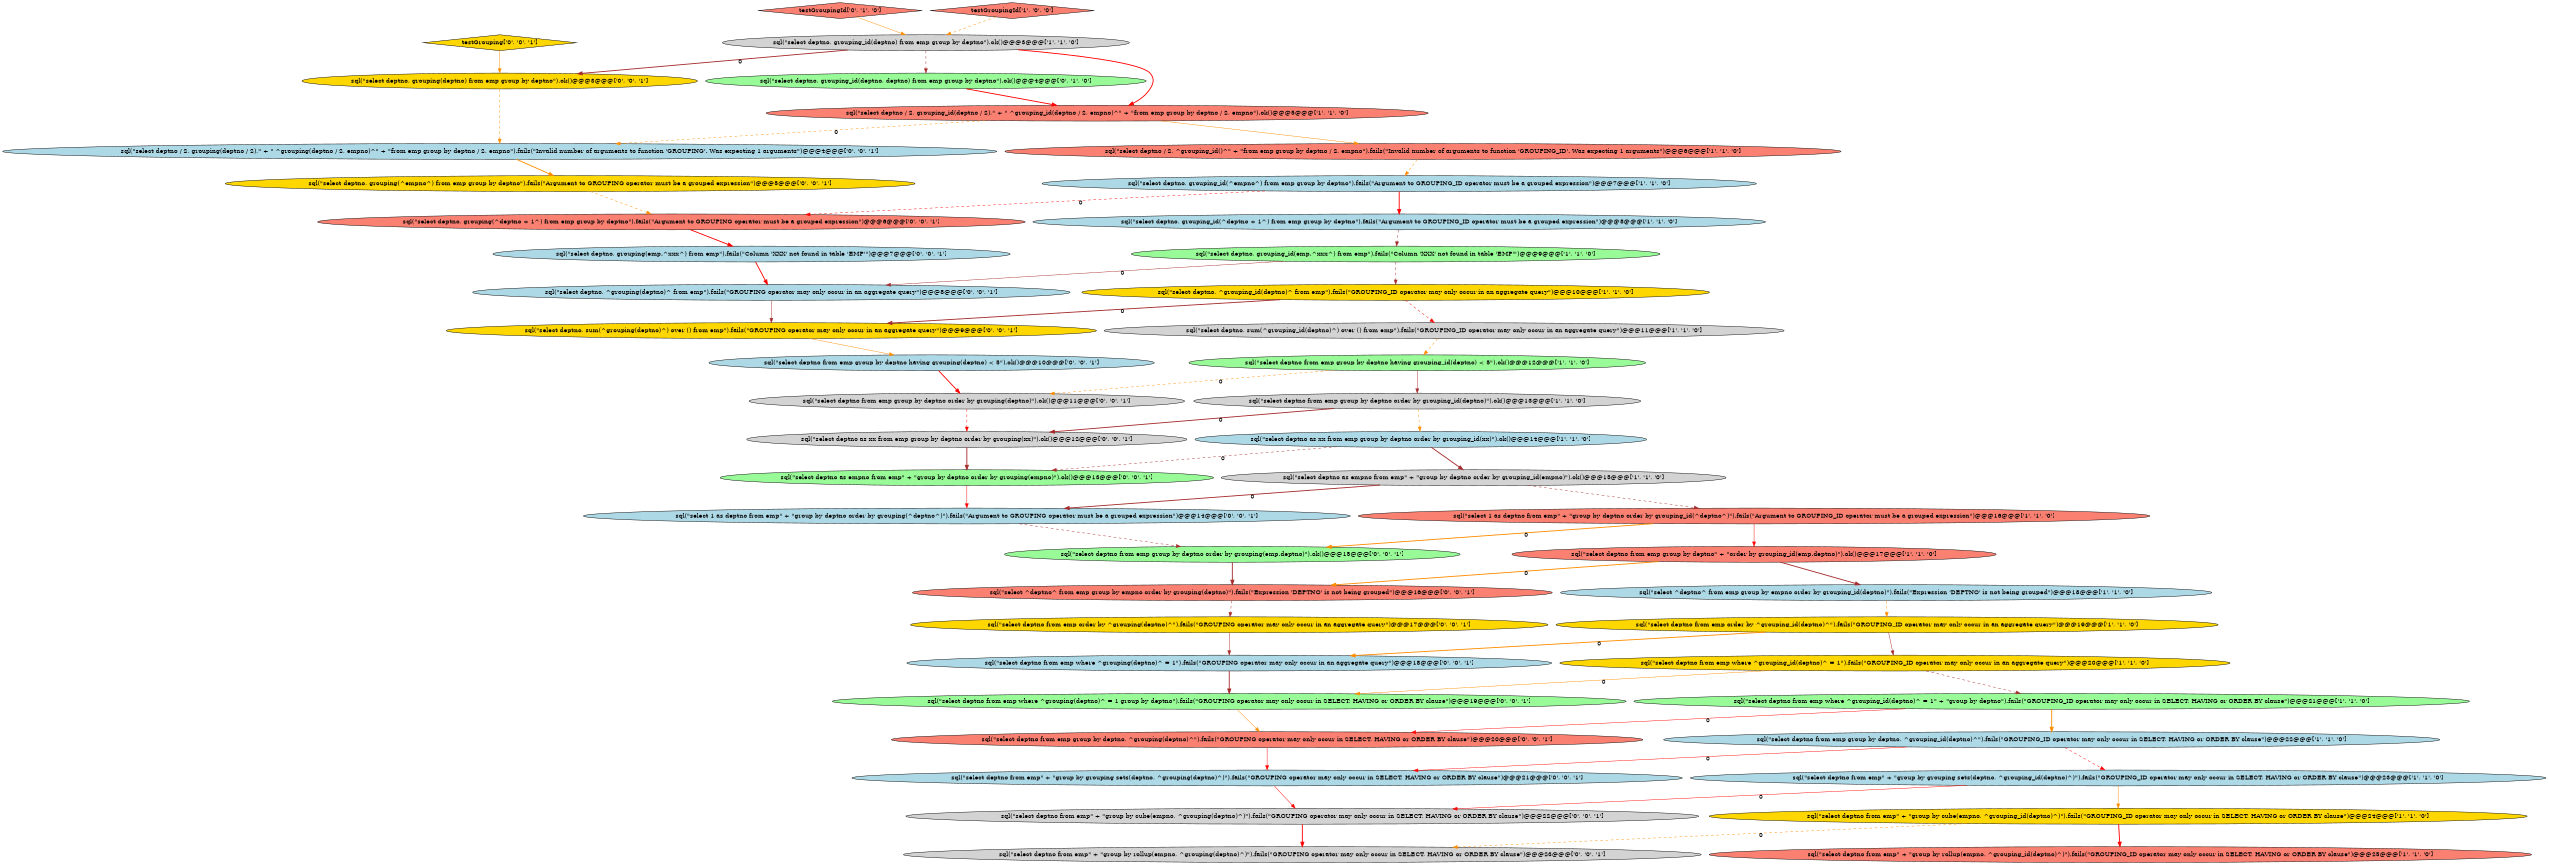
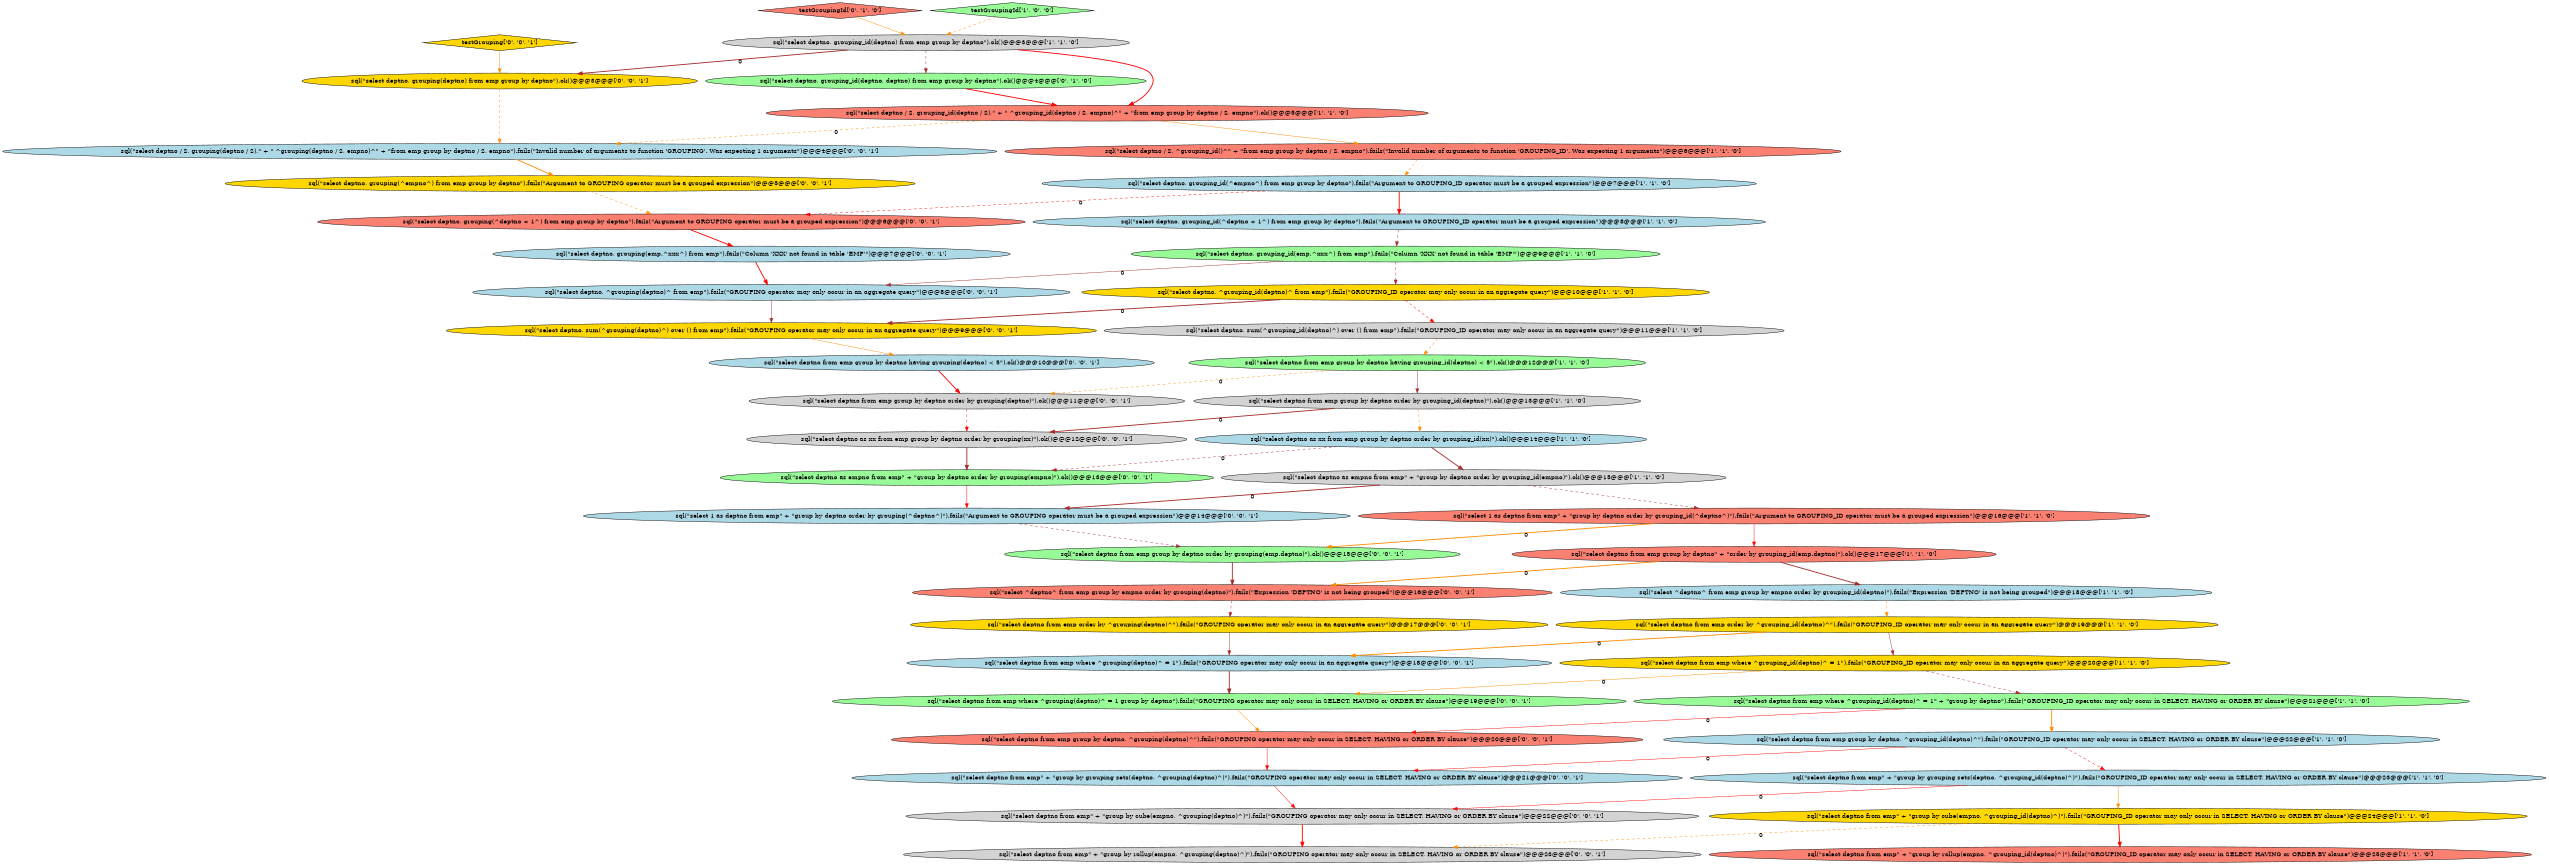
(1012, 11) -> (1012, 11)
